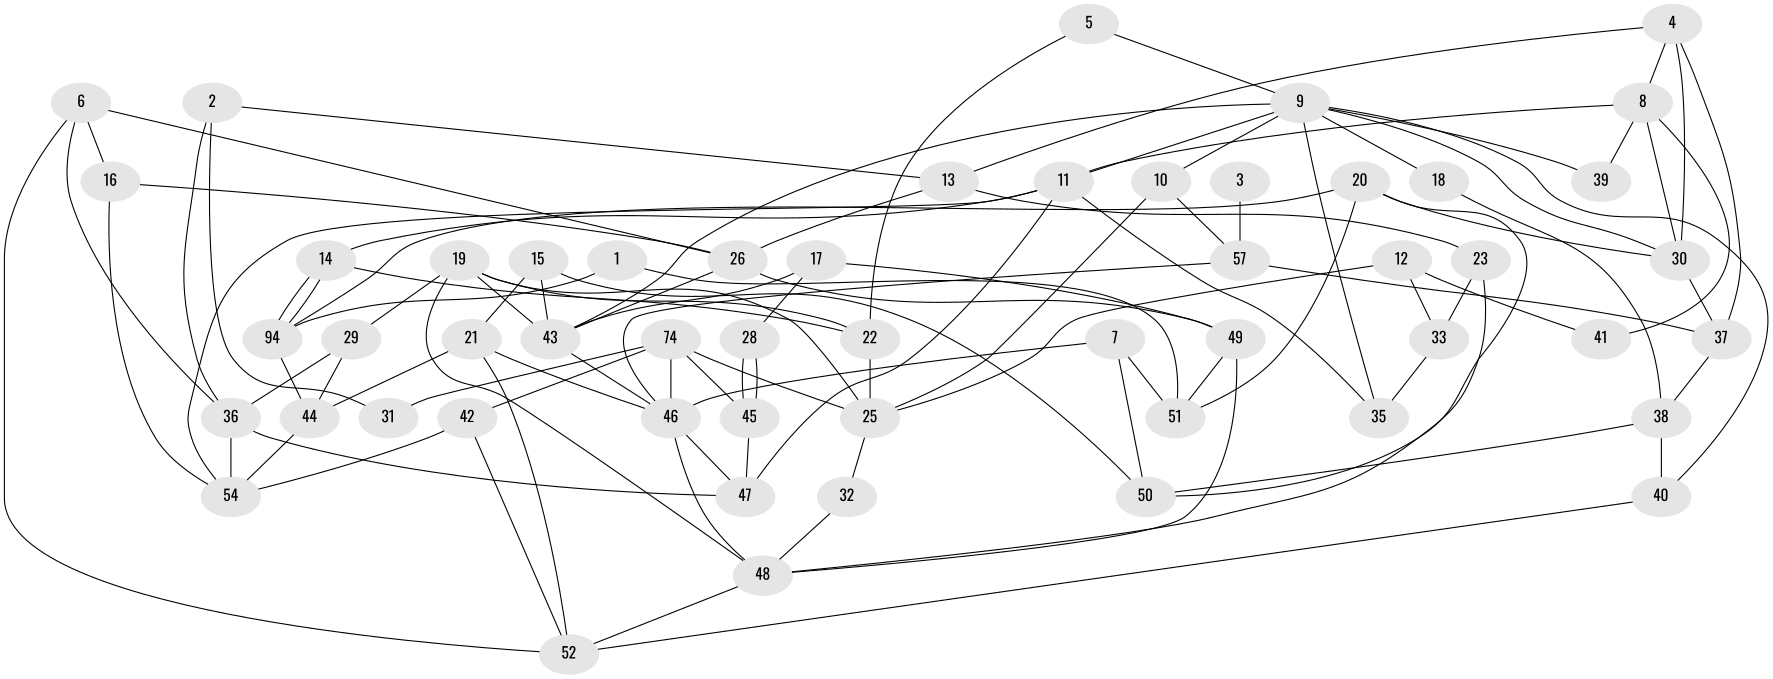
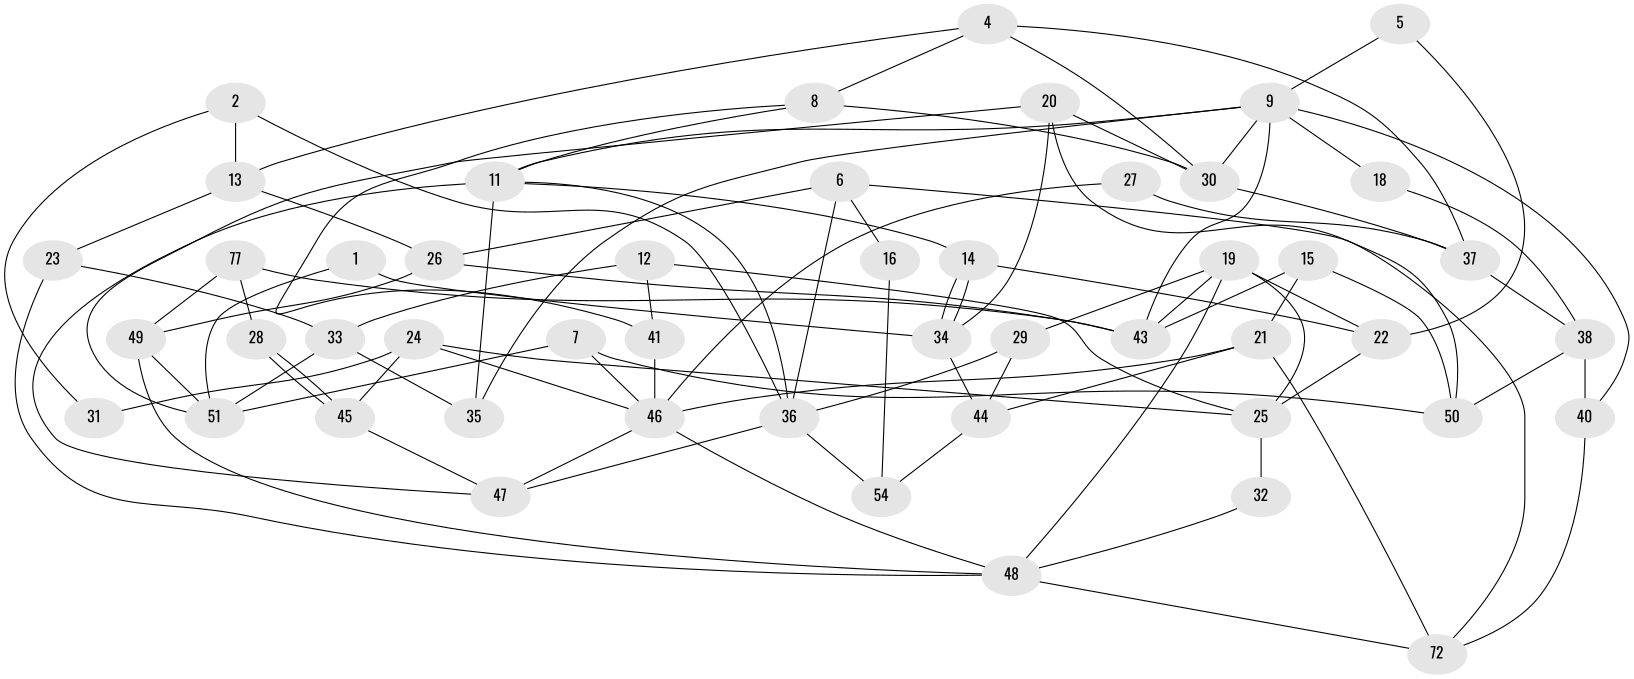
(1161, 182) -> none
(1240, 182) -> none
(1601, 182) -> none
(426, 210) -> none
(444, 218) -> (707, 231)
(816, 260) -> (236, 260)
(1240, 260) -> (1131, 182)
(273, 339) -> (942, 339)
(671, 339) -> (414, 339)
none -> (275, 379)
(611, 379) -> (655, 379)
(467, 418) -> none
(569, 654) -> (1437, 654)
